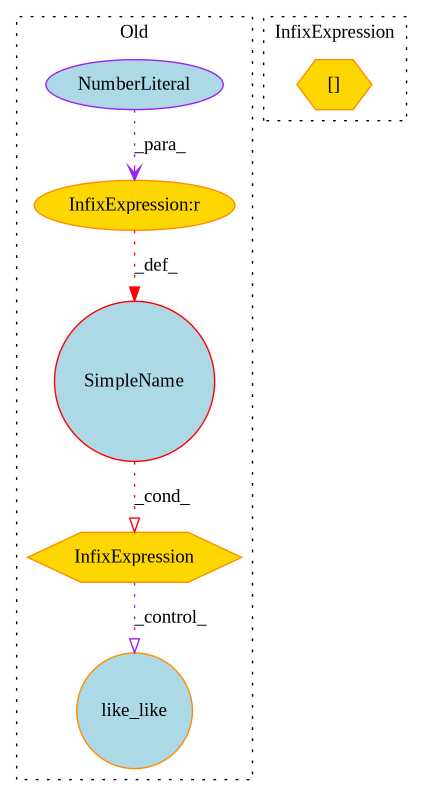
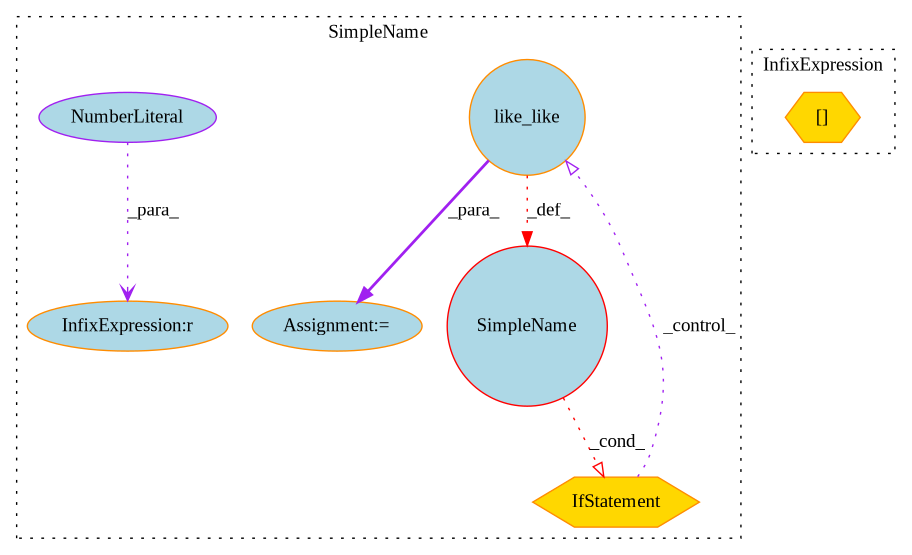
(135, 33) -> (379, 33)
(135, 205) -> (128, 326)
(135, 258) -> (527, 203)
none -> (337, 326)
(135, 557) -> (616, 502)
